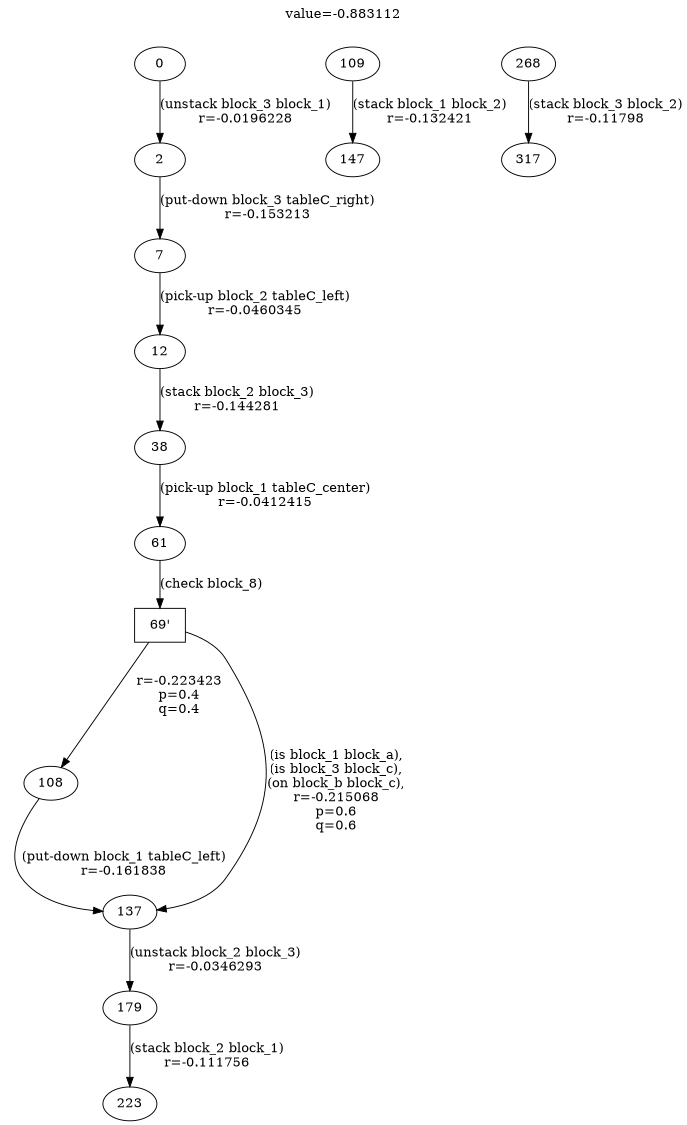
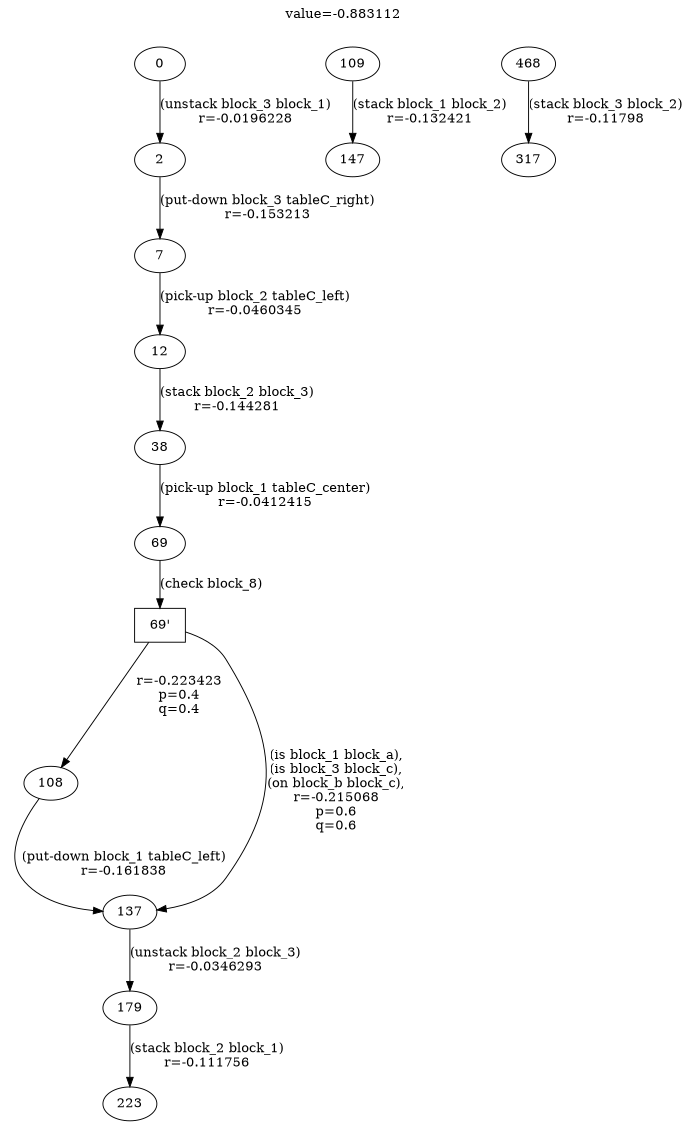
(529, 64) -> (529, 64)
(160, 543) -> (160, 543)
